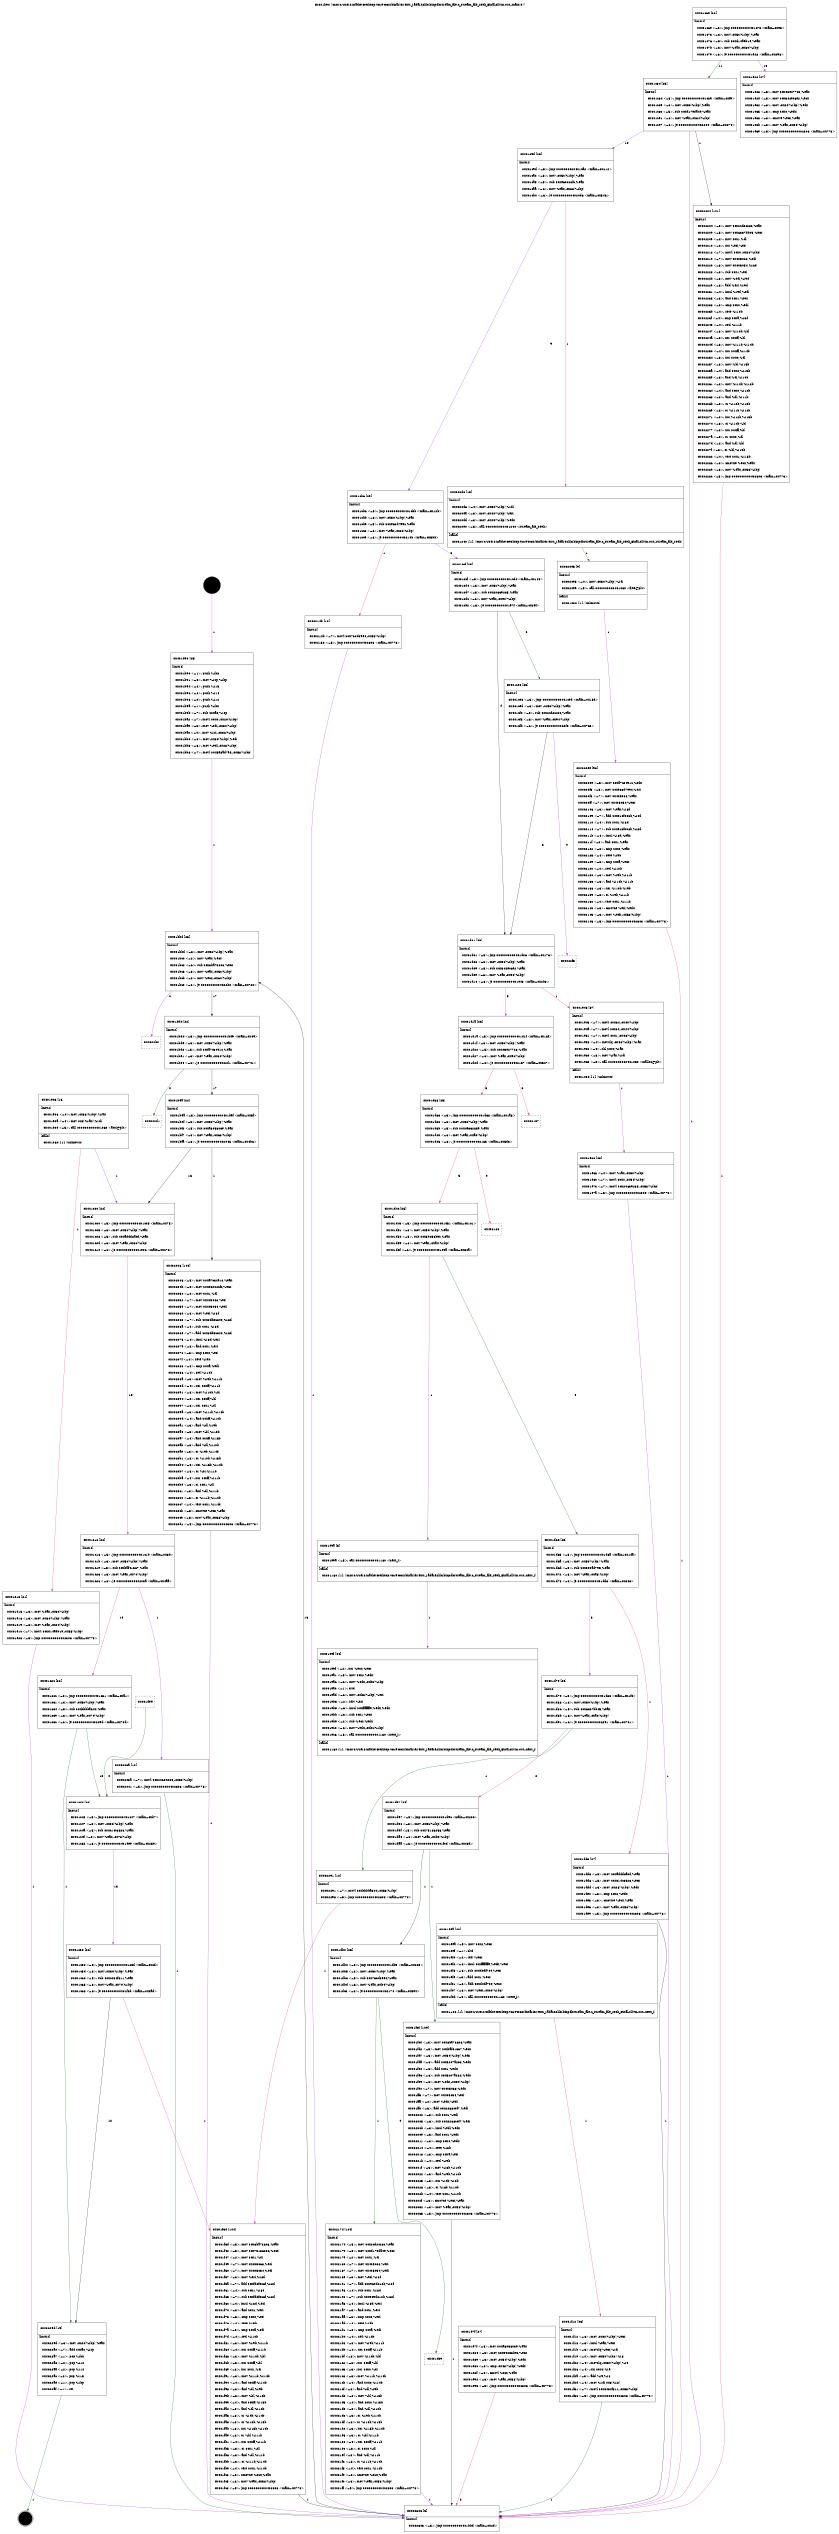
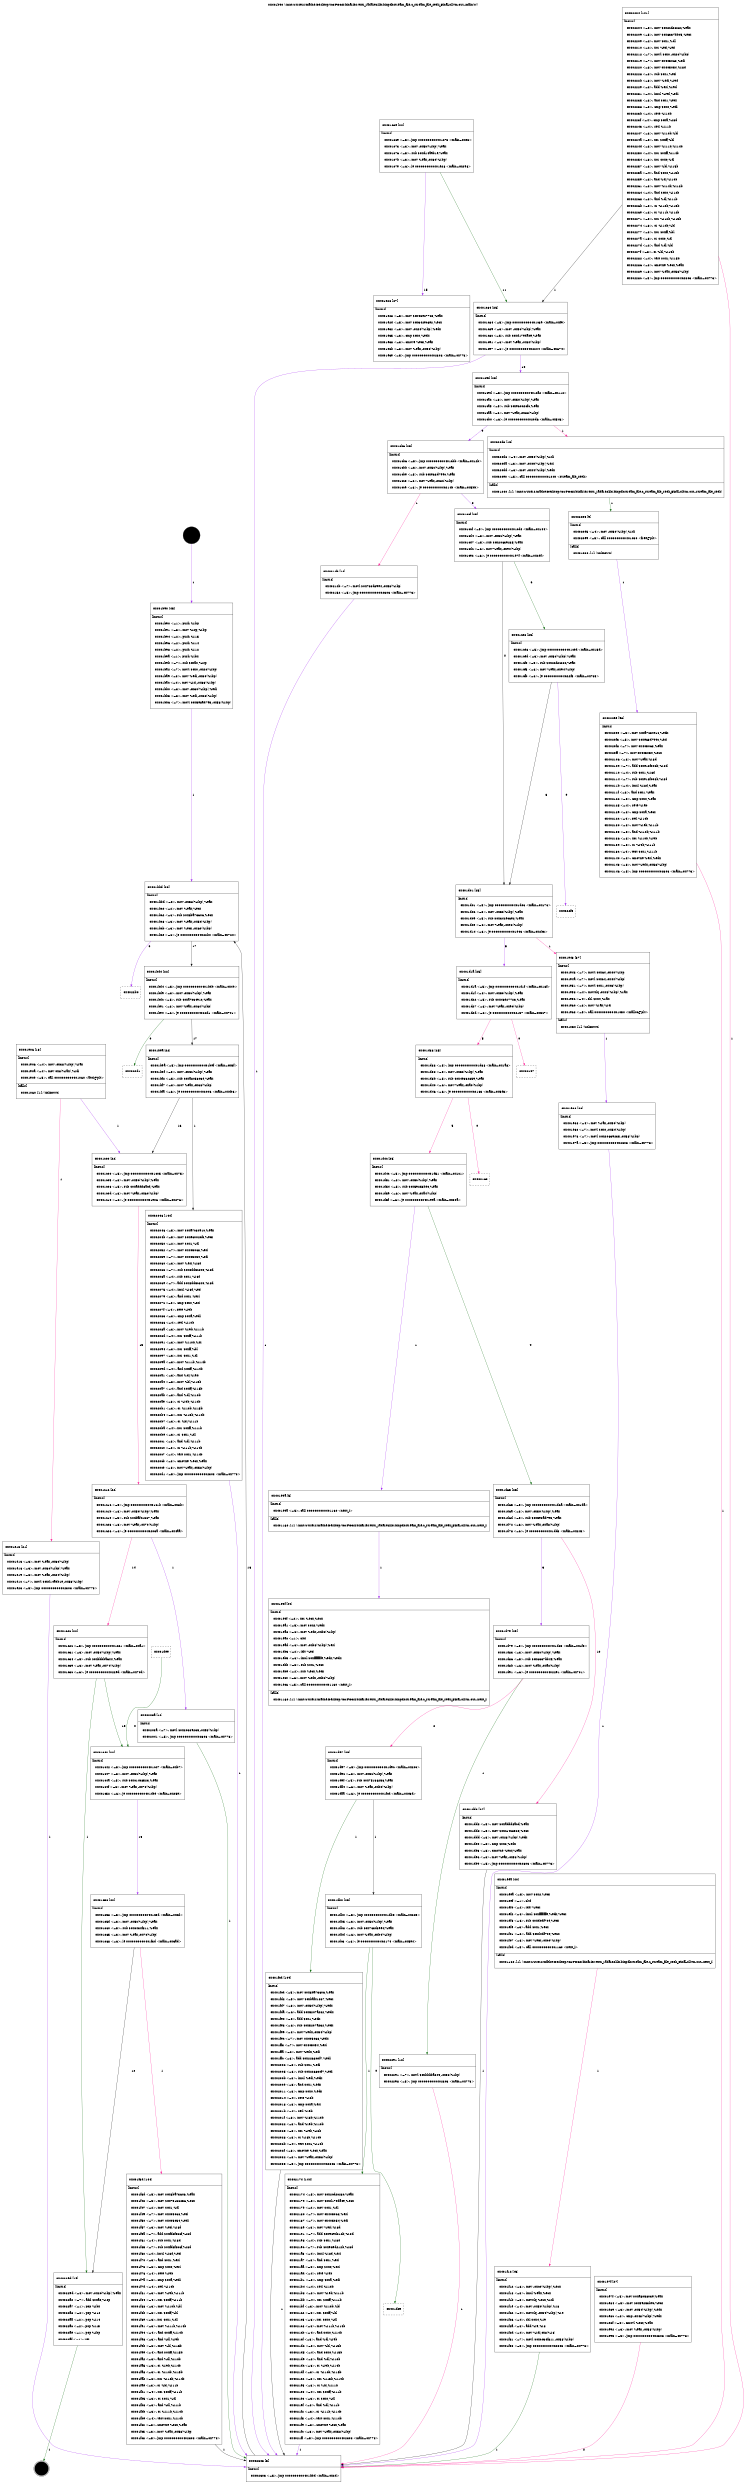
(703, 167) -> (583, 253)
(650, 1702) -> (598, 1652)
(276, 2056) -> (458, 2303)
